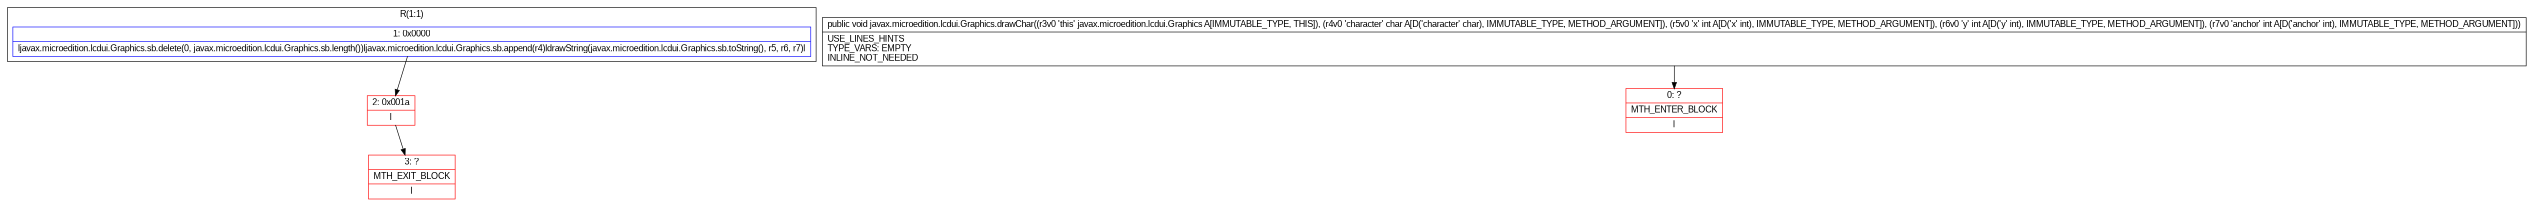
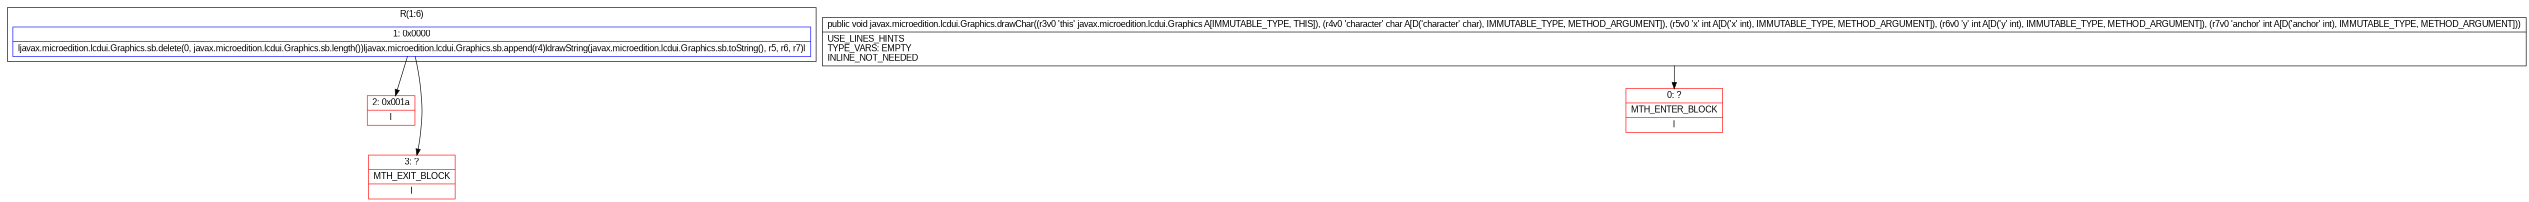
(412, 15) -> (412, 15)
(399, 137) -> (422, 102)
